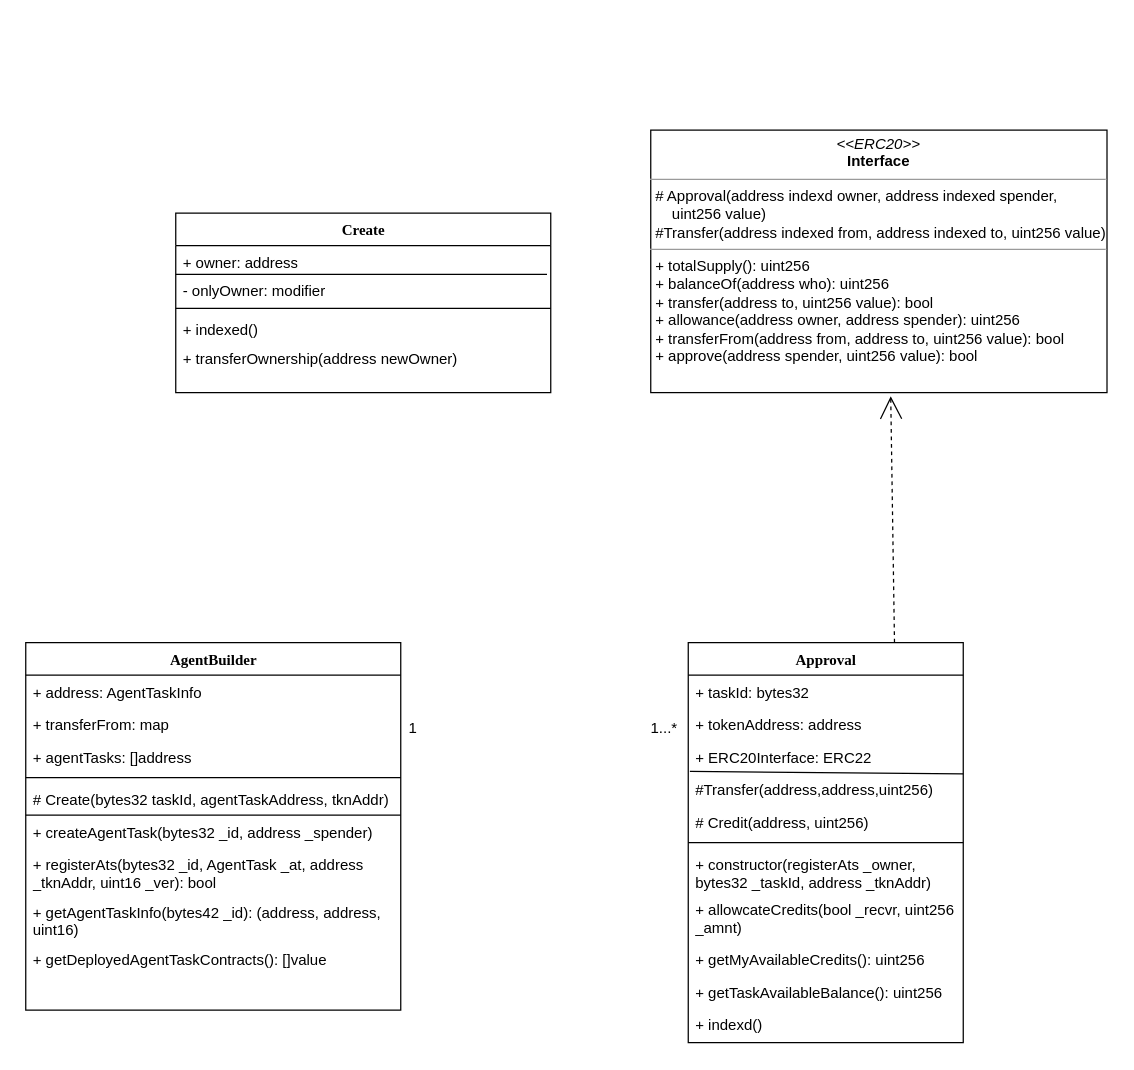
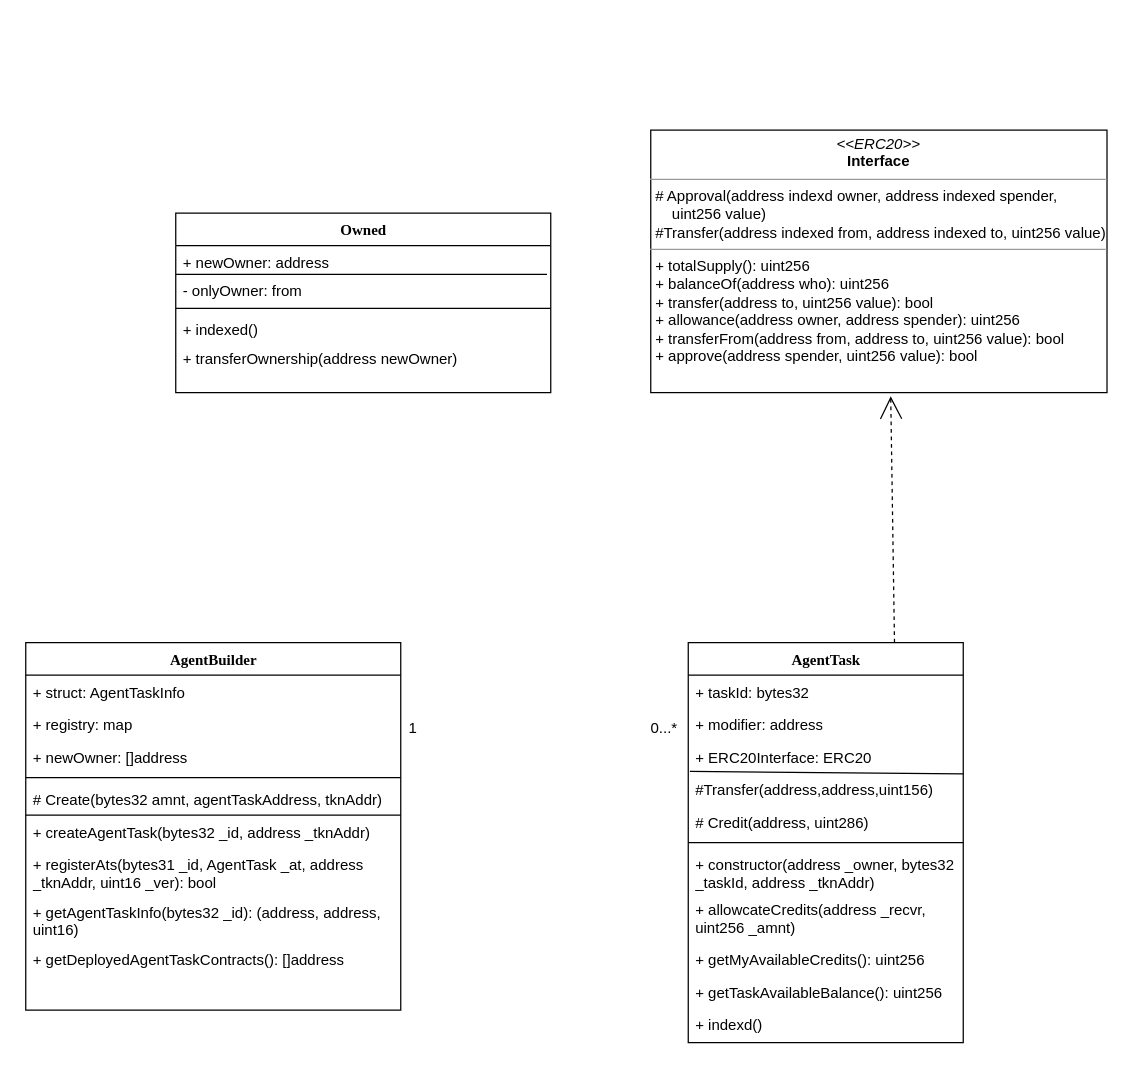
(364, 231) -> (364, 231)
(244, 263) -> (257, 263)
(260, 292) -> (247, 292)
(826, 661) -> (826, 661)
(128, 693) -> (124, 693)
(107, 726) -> (88, 726)
(786, 726) -> (766, 726)
(664, 728) -> (664, 728)
(124, 758) -> (115, 758)
(786, 758) -> (786, 758)
(827, 800) -> (827, 800)
(214, 810) -> (214, 810)
(795, 823) -> (795, 823)
(214, 842) -> (214, 842)
(214, 875) -> (214, 875)
(827, 884) -> (827, 875)
(827, 920) -> (827, 920)
(214, 922) -> (214, 922)
(200, 961) -> (210, 961)
